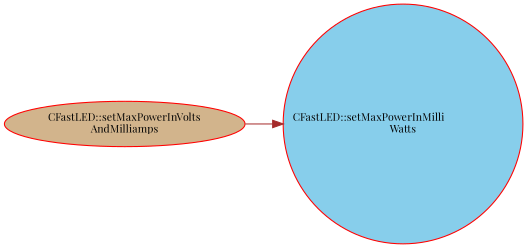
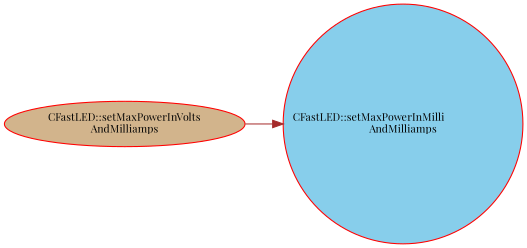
(403, 124) -> (403, 124)
